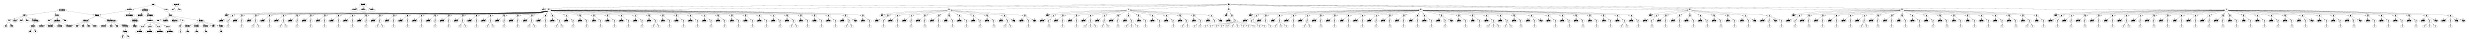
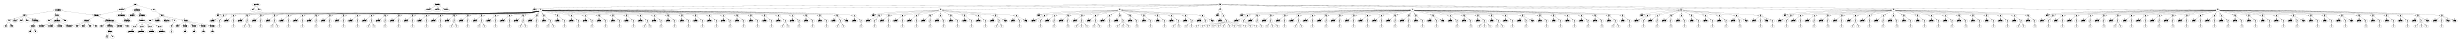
(135, 26) -> none
